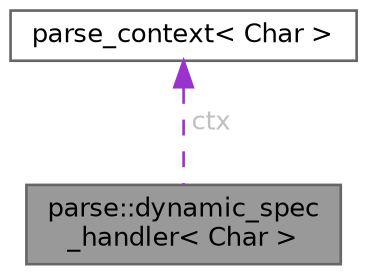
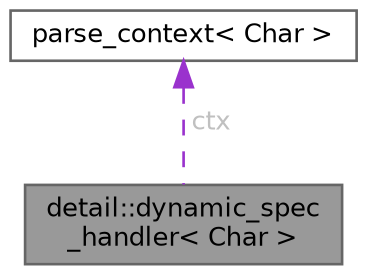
(184, 225) -> (184, 225)
